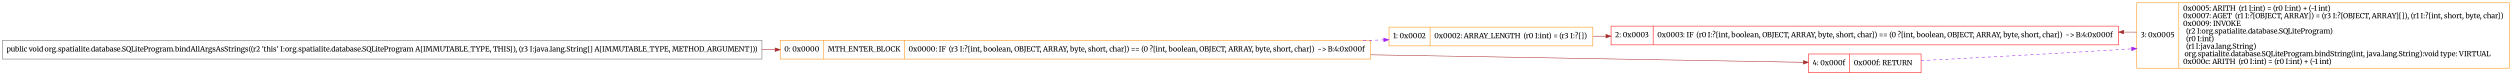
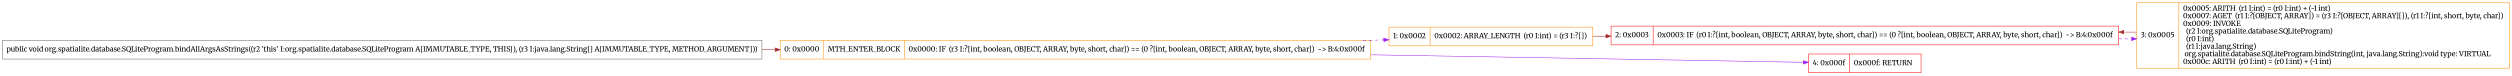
(2026, 55) -> (2125, 39)
(1587, 59) -> (1587, 59)
